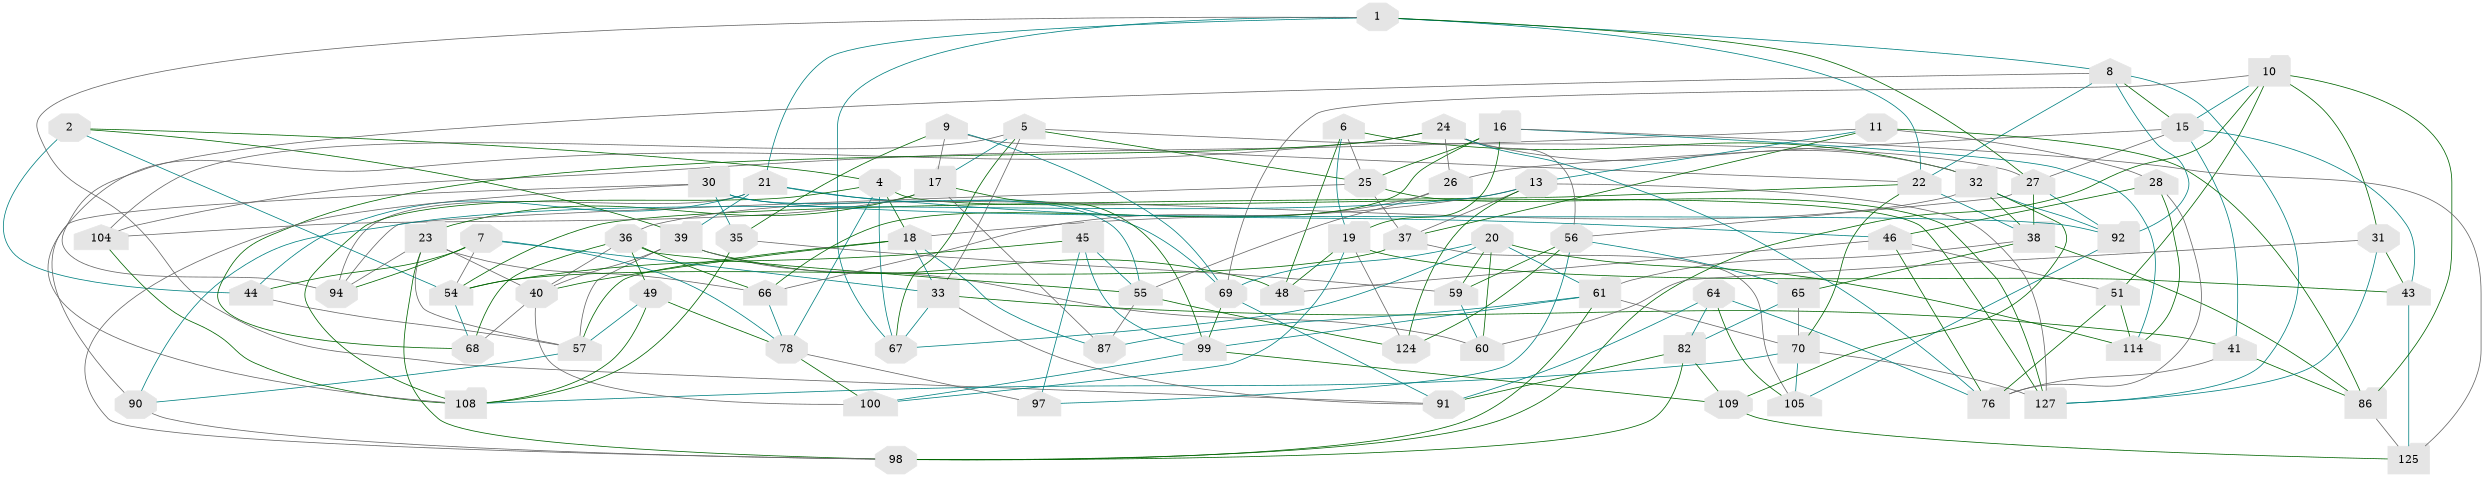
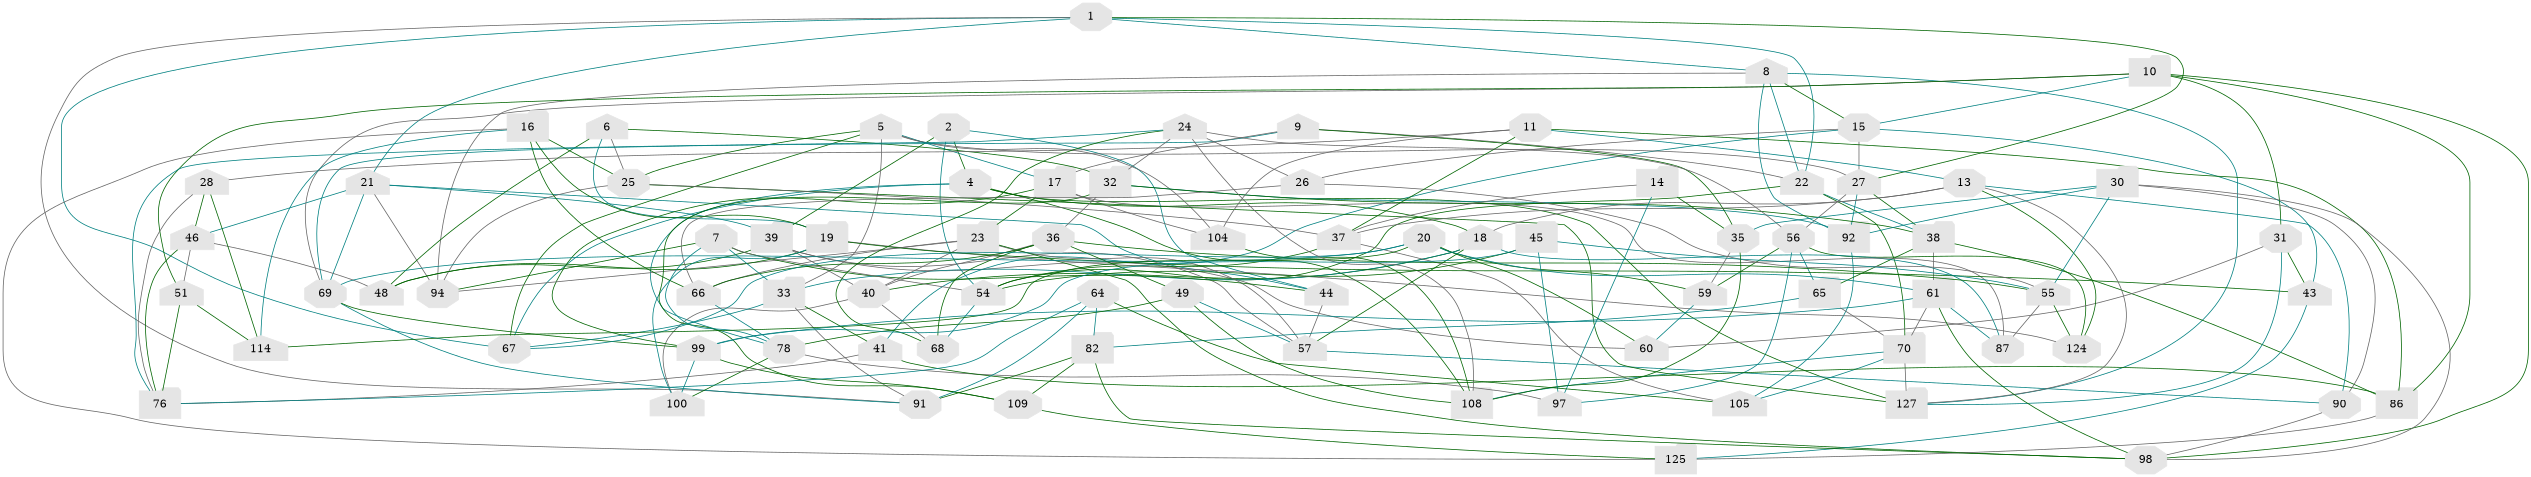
none -> (1657, 183)
